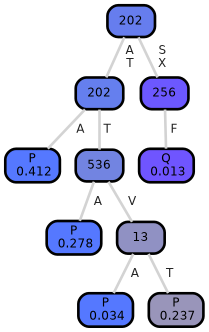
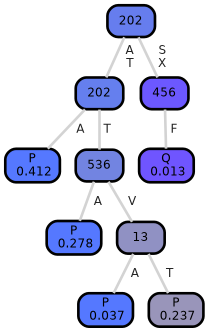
(165, 93) -> (165, 93)
(106, 310) -> (106, 310)
